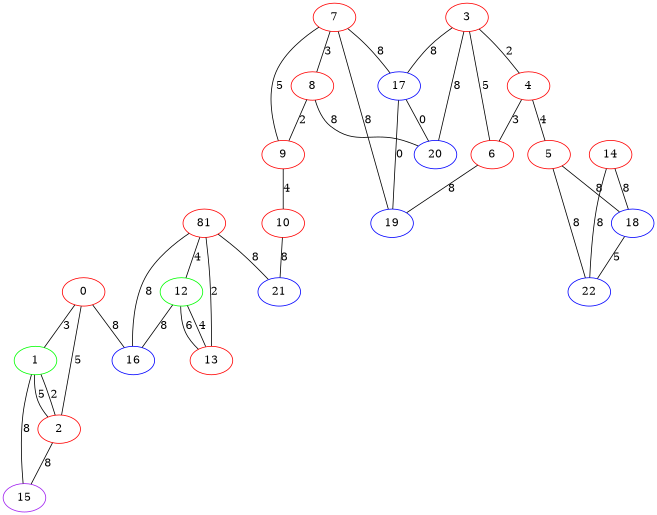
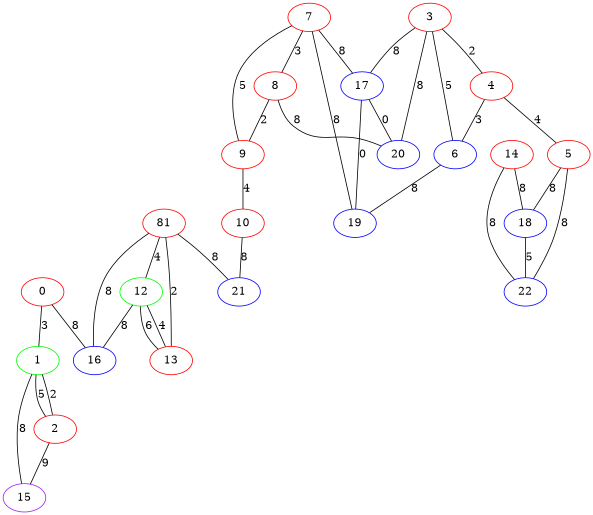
(492, 155) -> (455, 155)
(71, 361) -> none
(48, 463) -> (46, 463)
